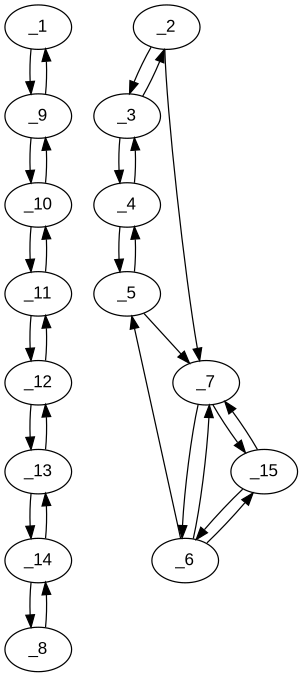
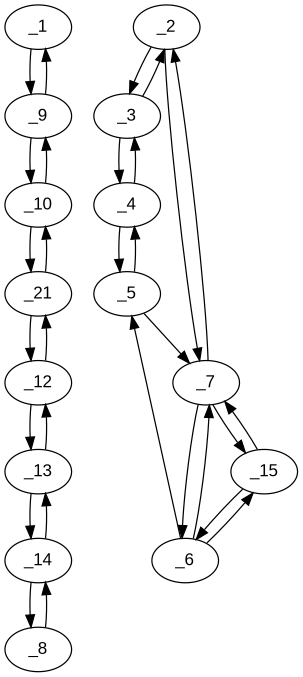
none -> (195, 211)
(38, 294) -> (38, 294)
